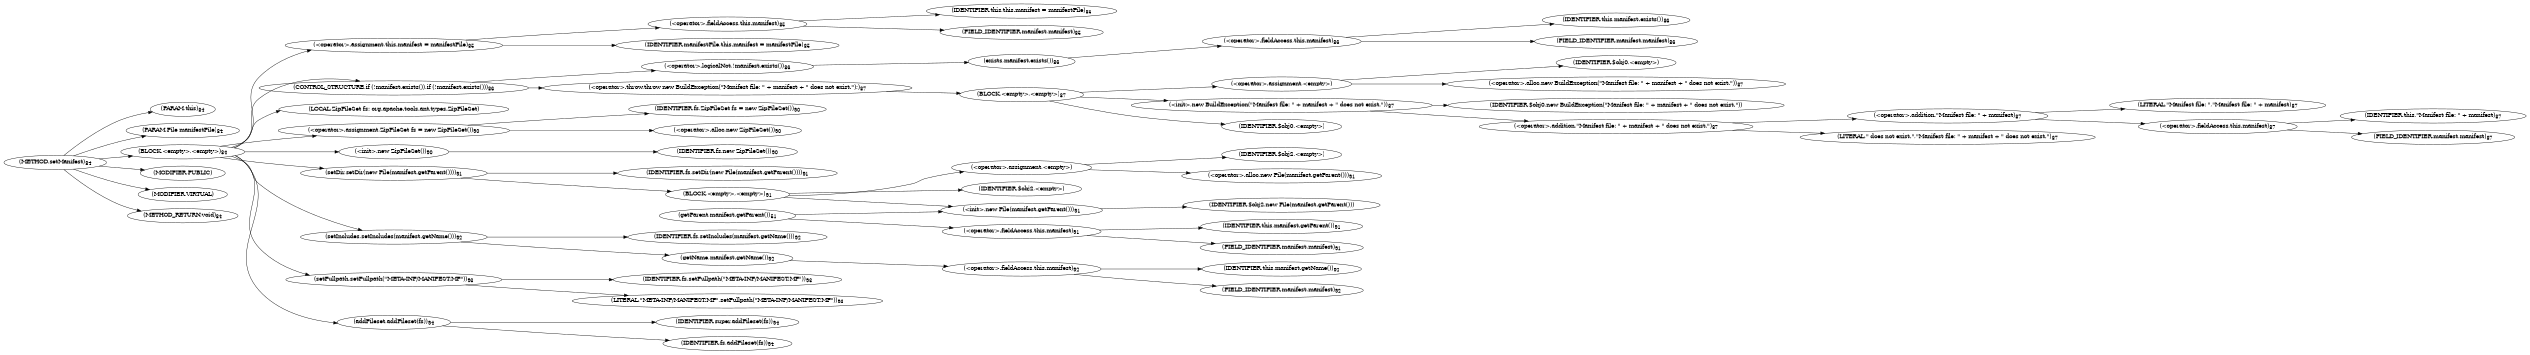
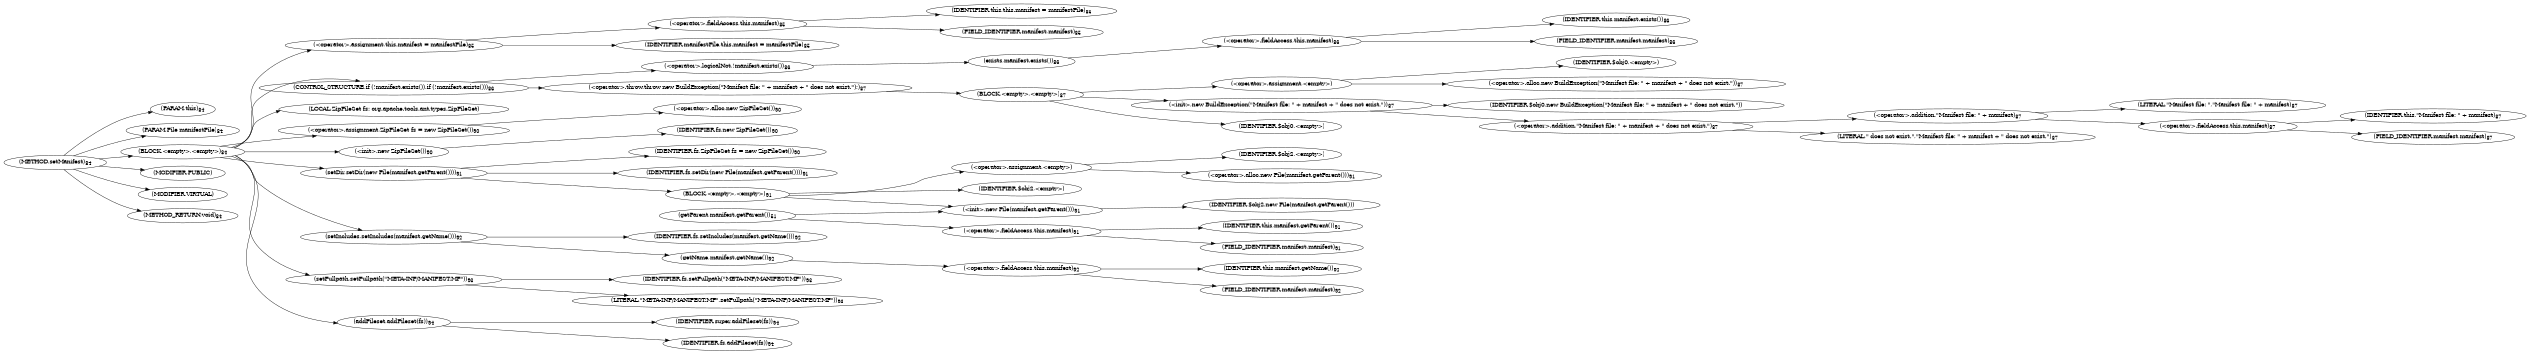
(556, 119) -> (553, 162)
